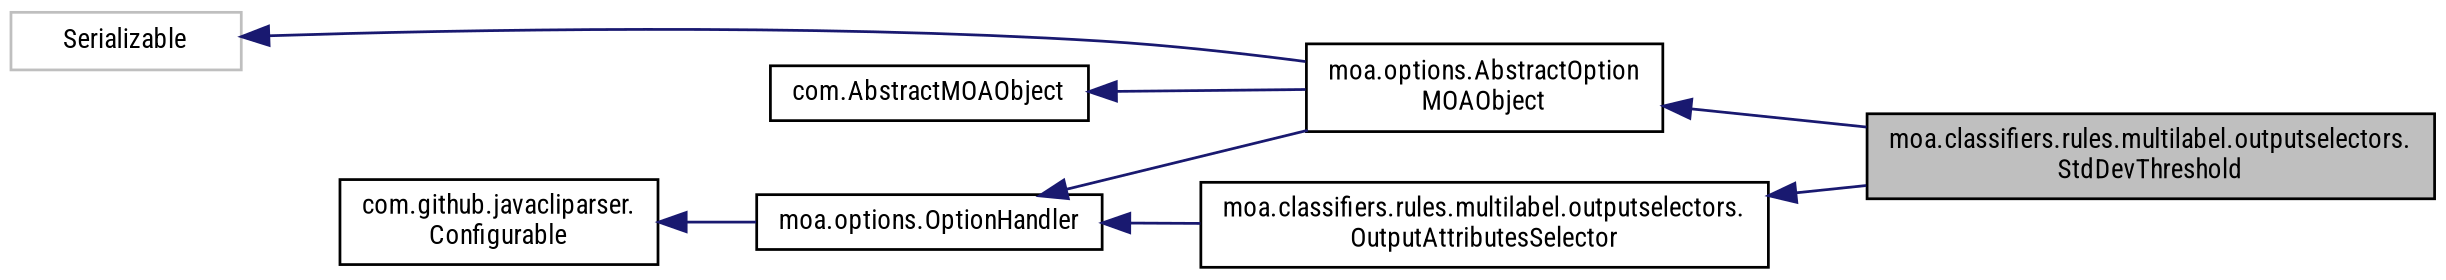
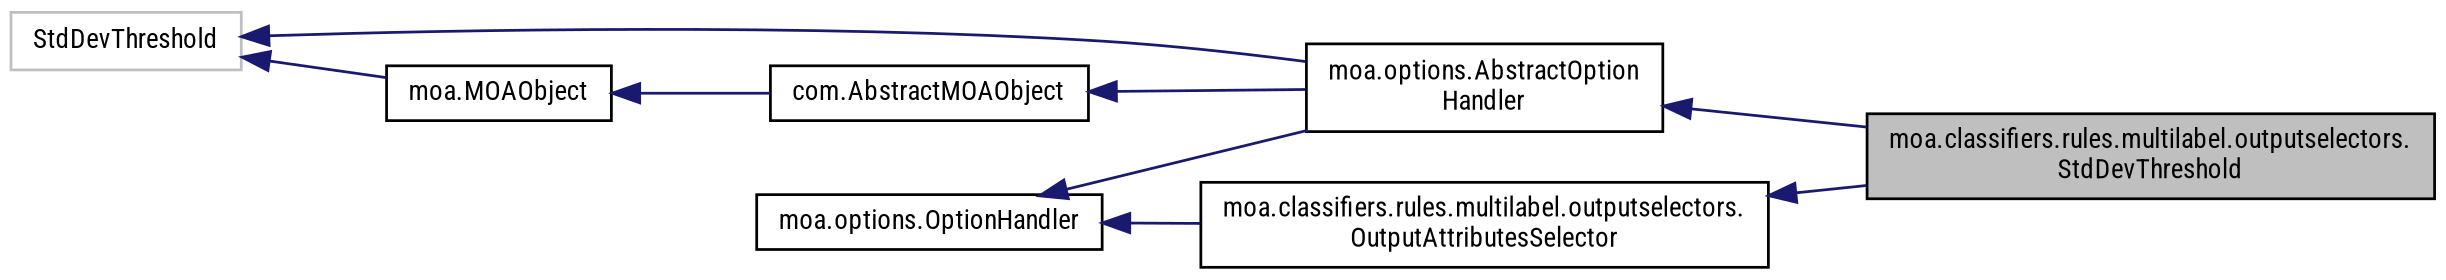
(126, 41) -> (126, 41)
(1485, 88) -> (1485, 88)
none -> (499, 93)
(499, 222) -> none
